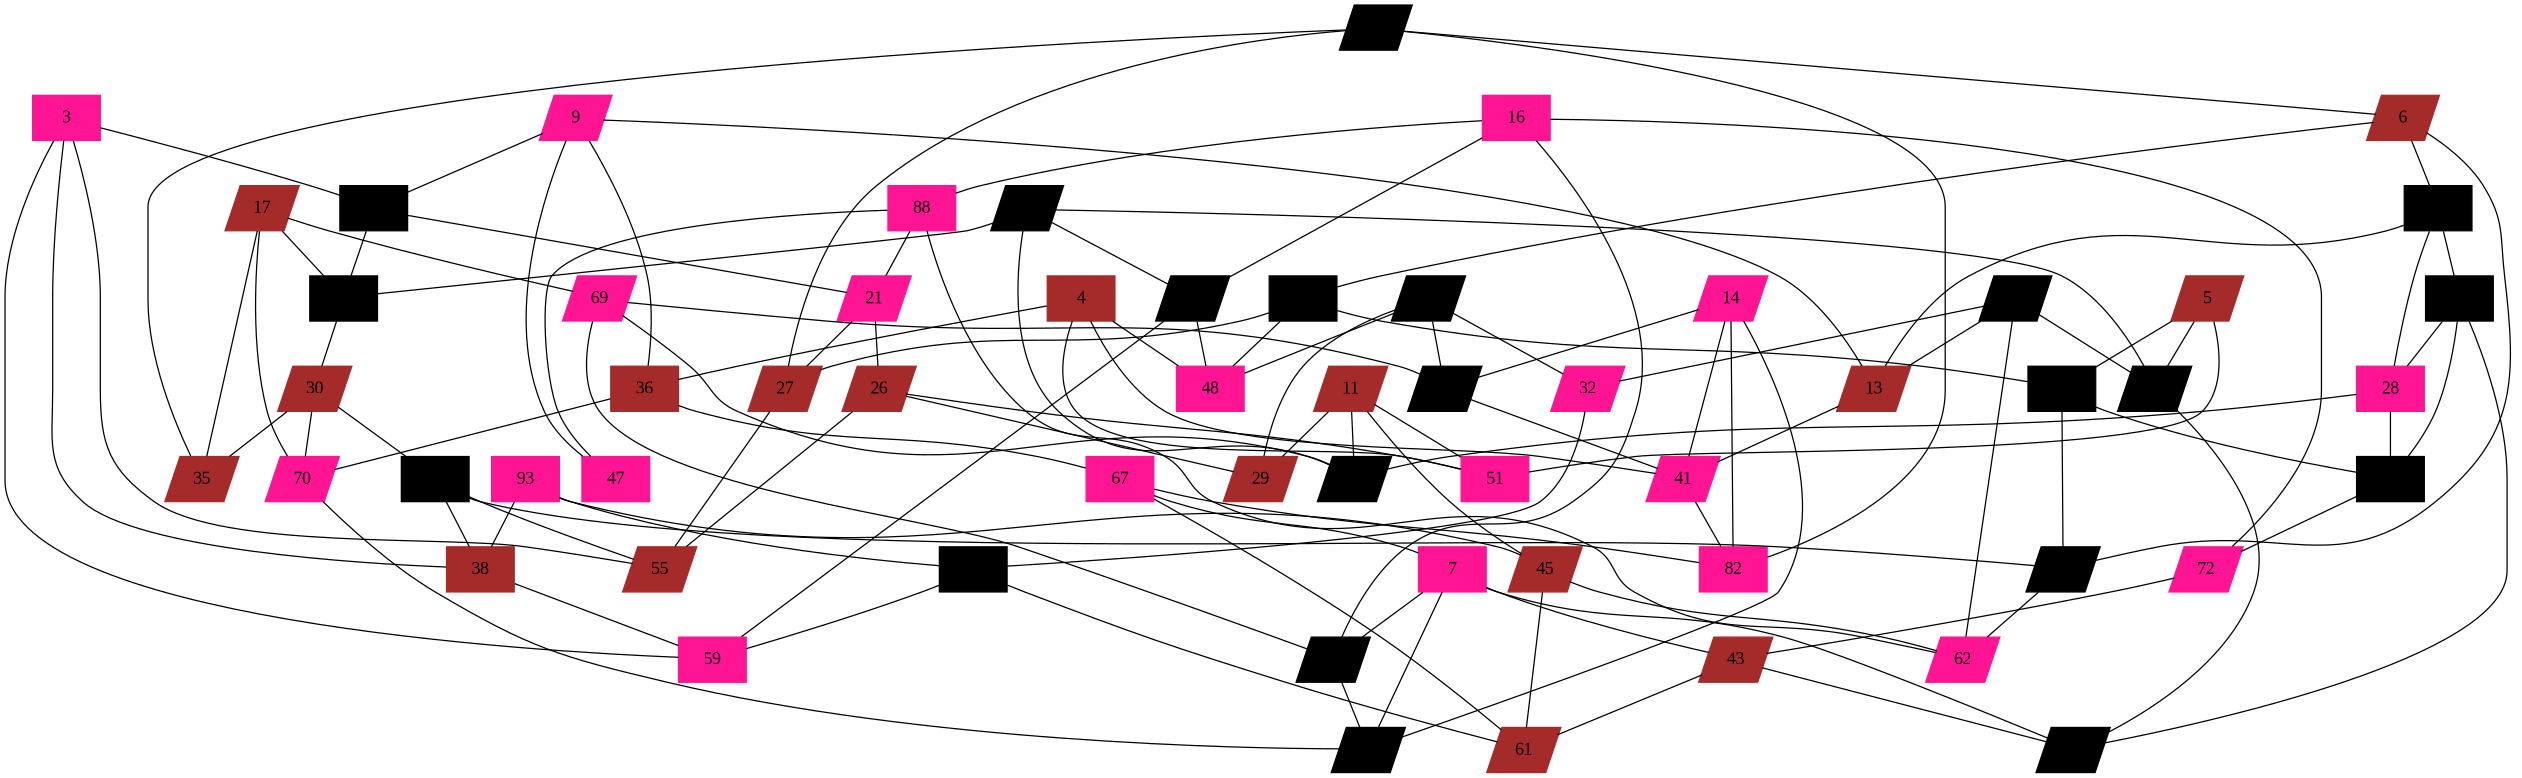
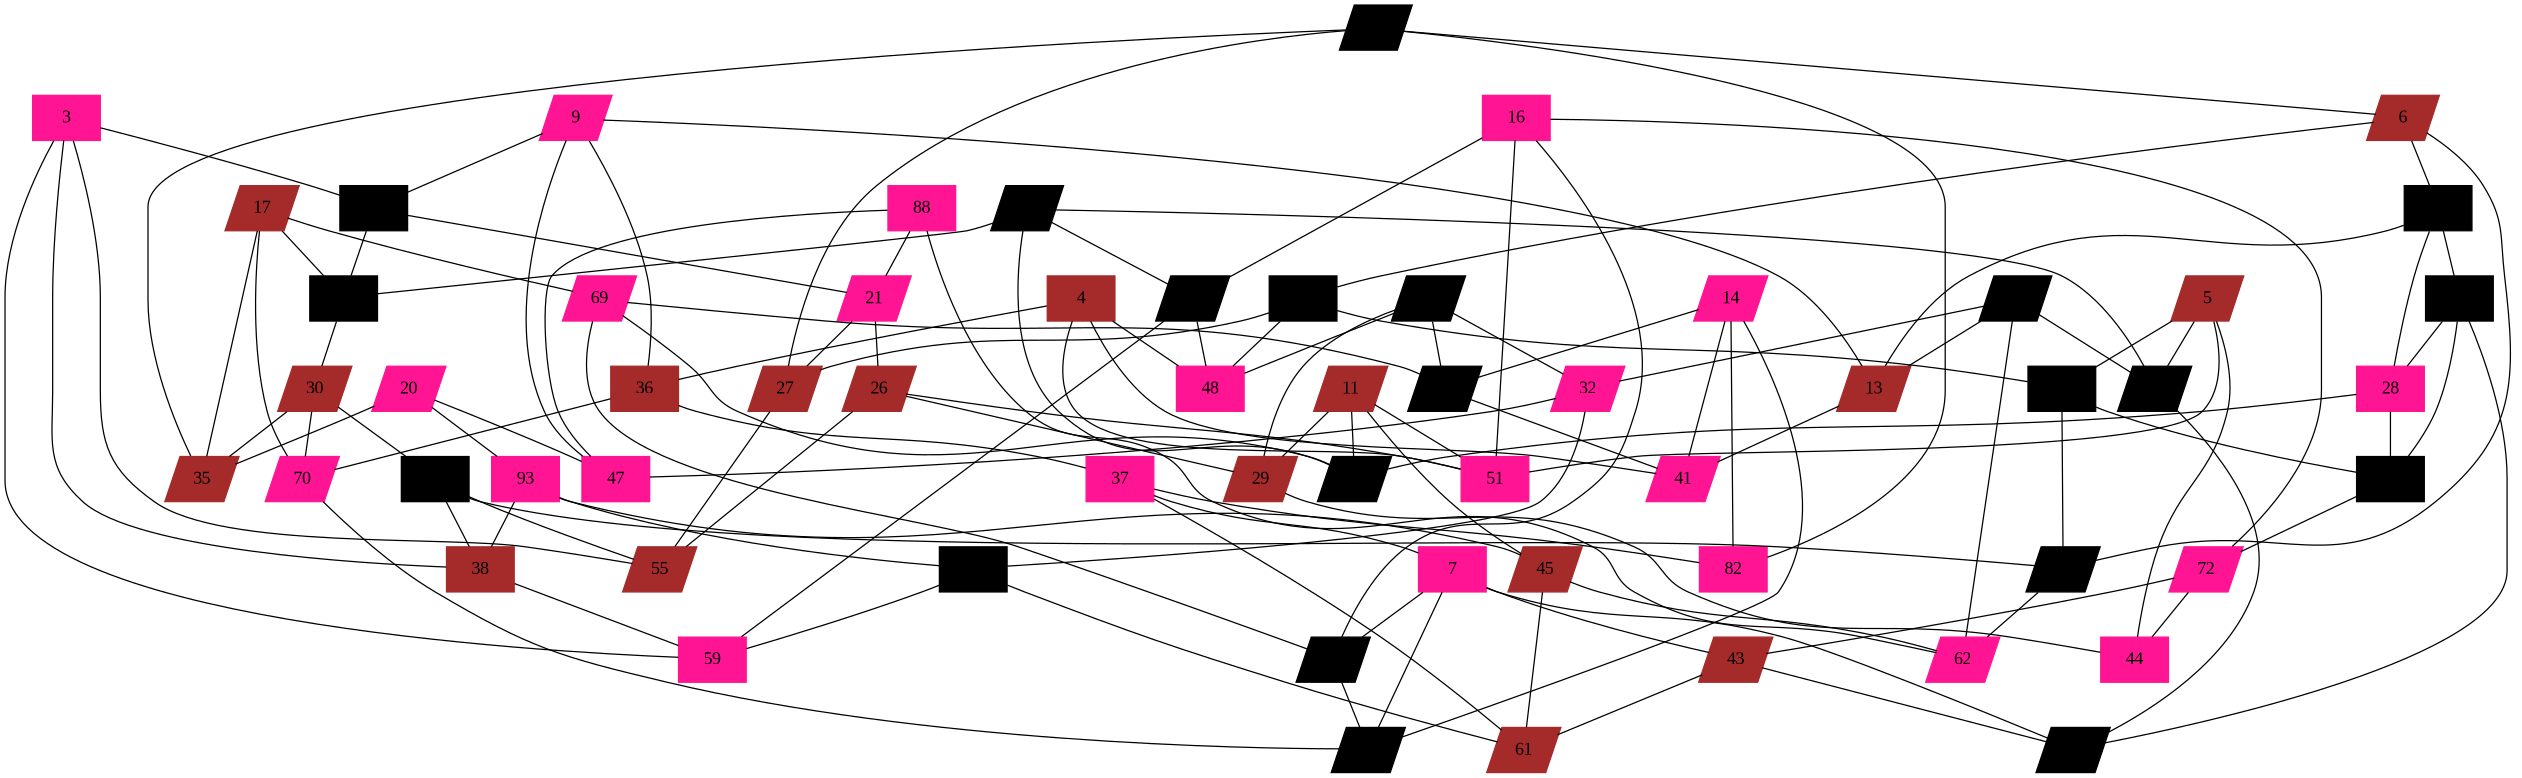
(1217, 144) -> (1506, 298)
none -> (409, 389)
none -> (1104, 453)
(1120, 479) -> (1120, 479)
(1708, 524) -> none
none -> (2135, 660)
